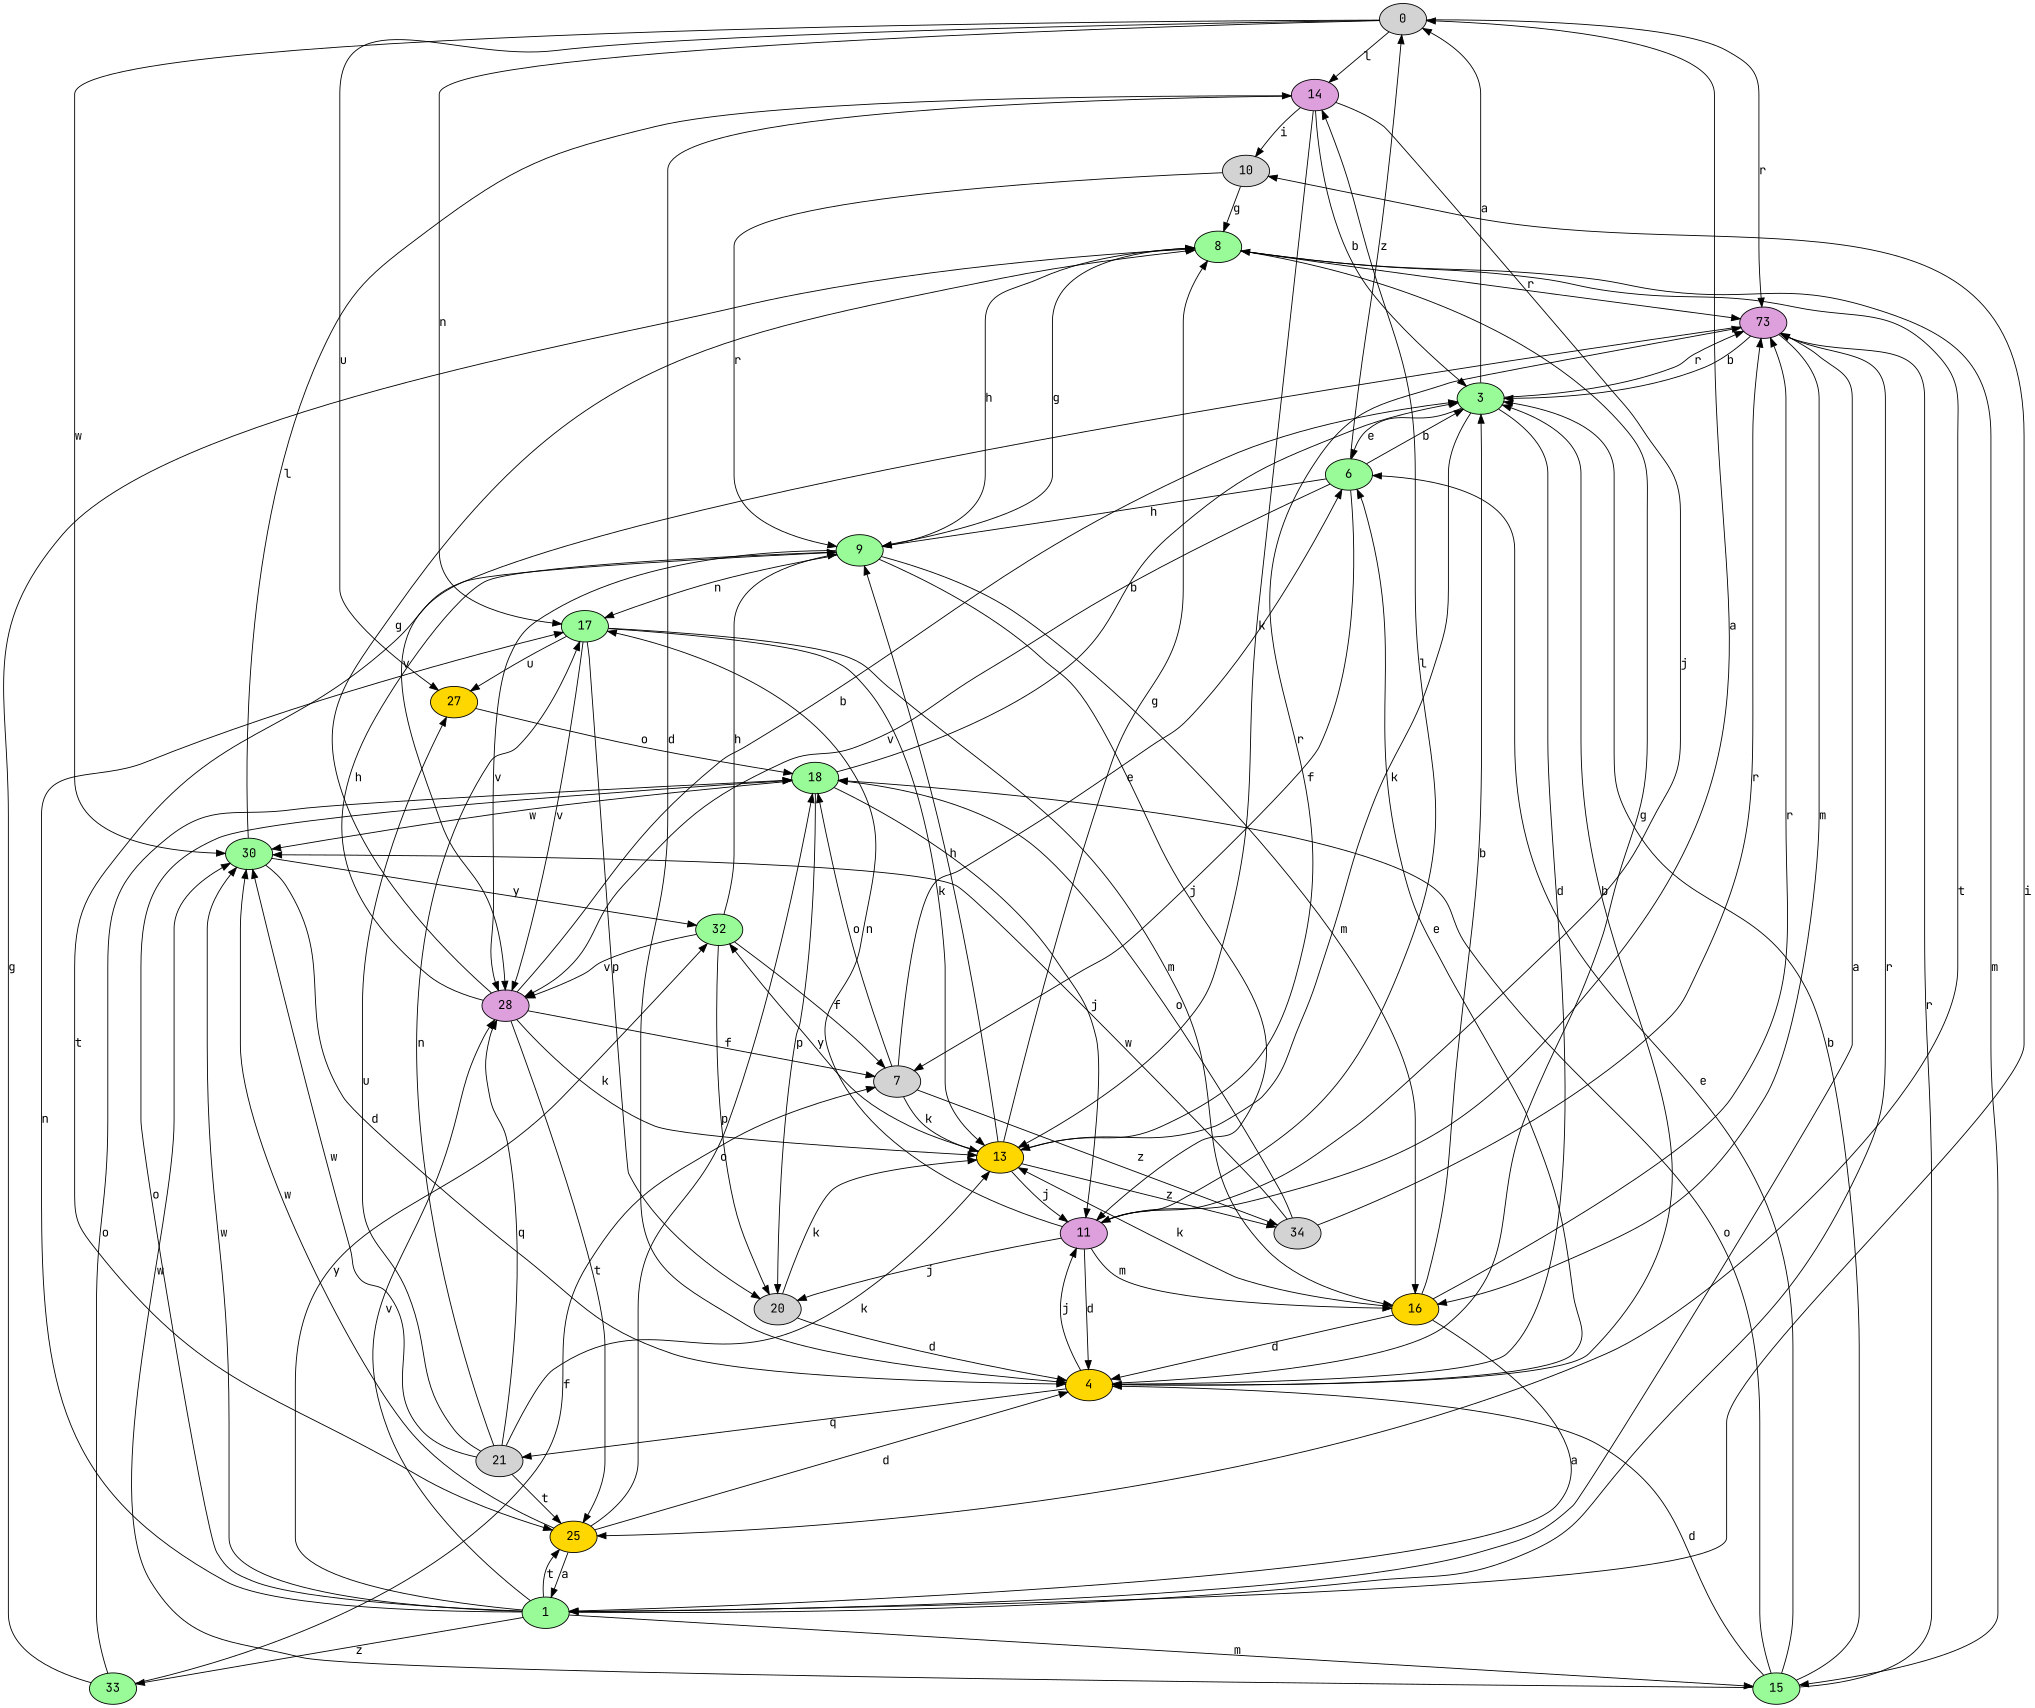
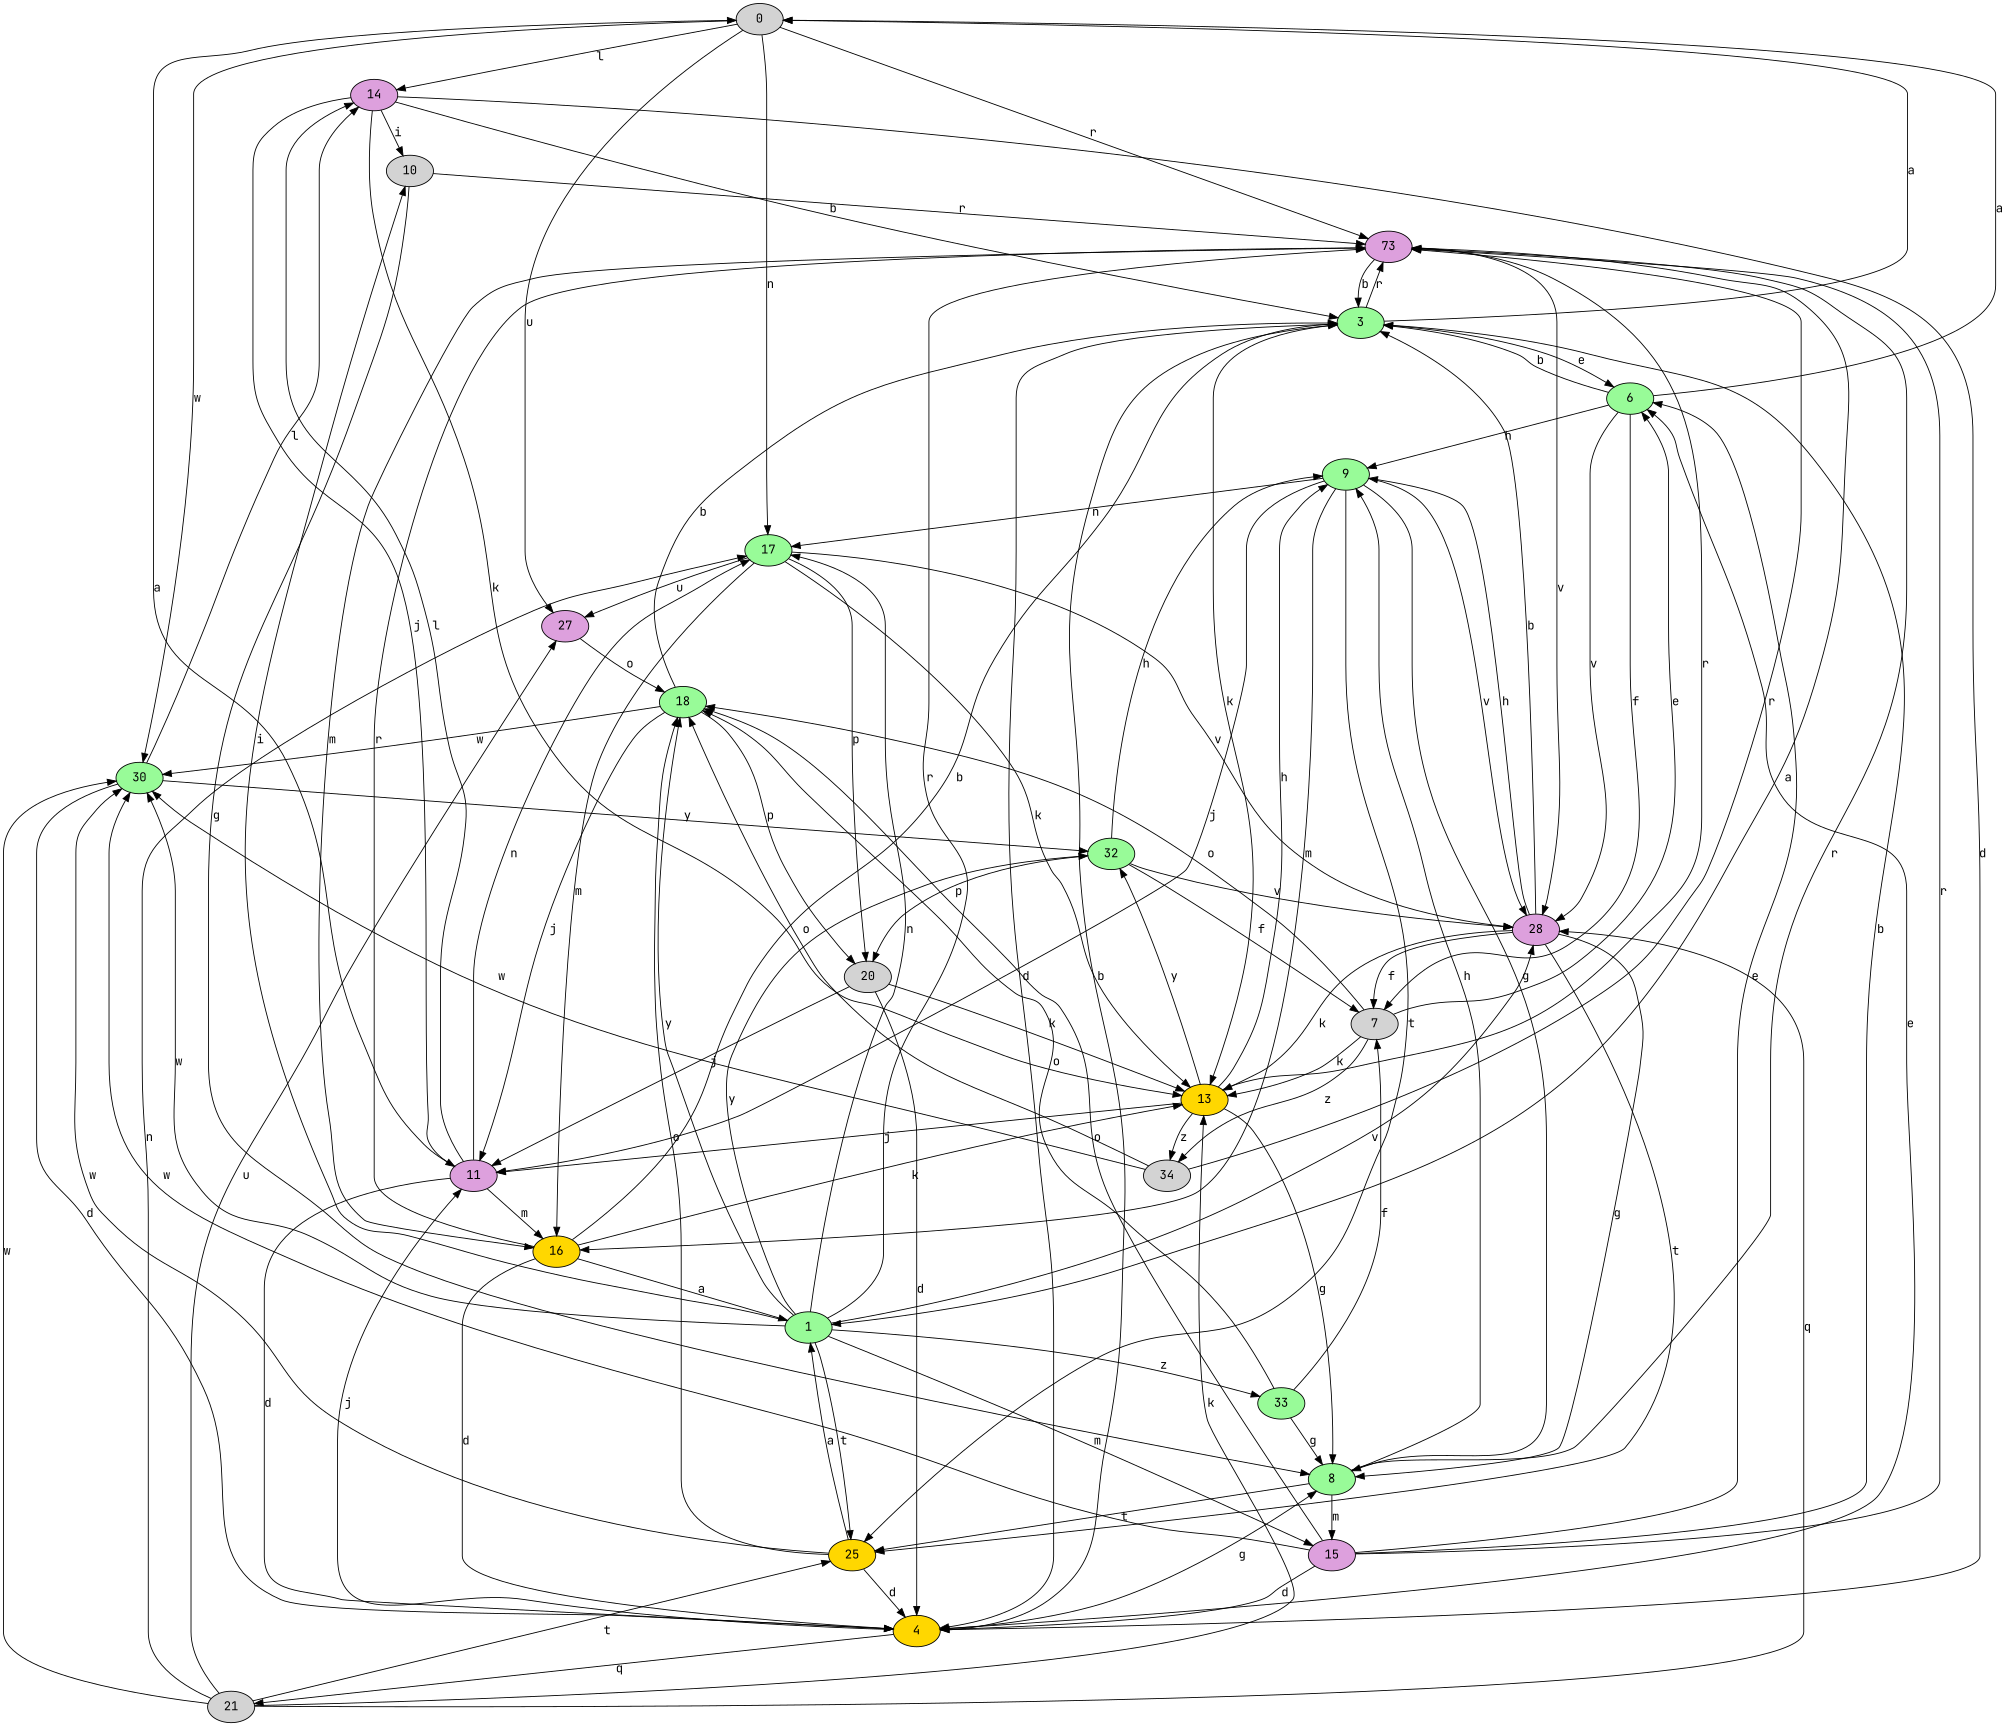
(797, 214) -> (895, 209)
(1384, 247) -> (2000, 209)
(454, 702) -> (565, 626)
(156, 1195) -> (669, 1024)
(933, 1264) -> (683, 1069)
(1776, 1689) -> (1332, 1555)
